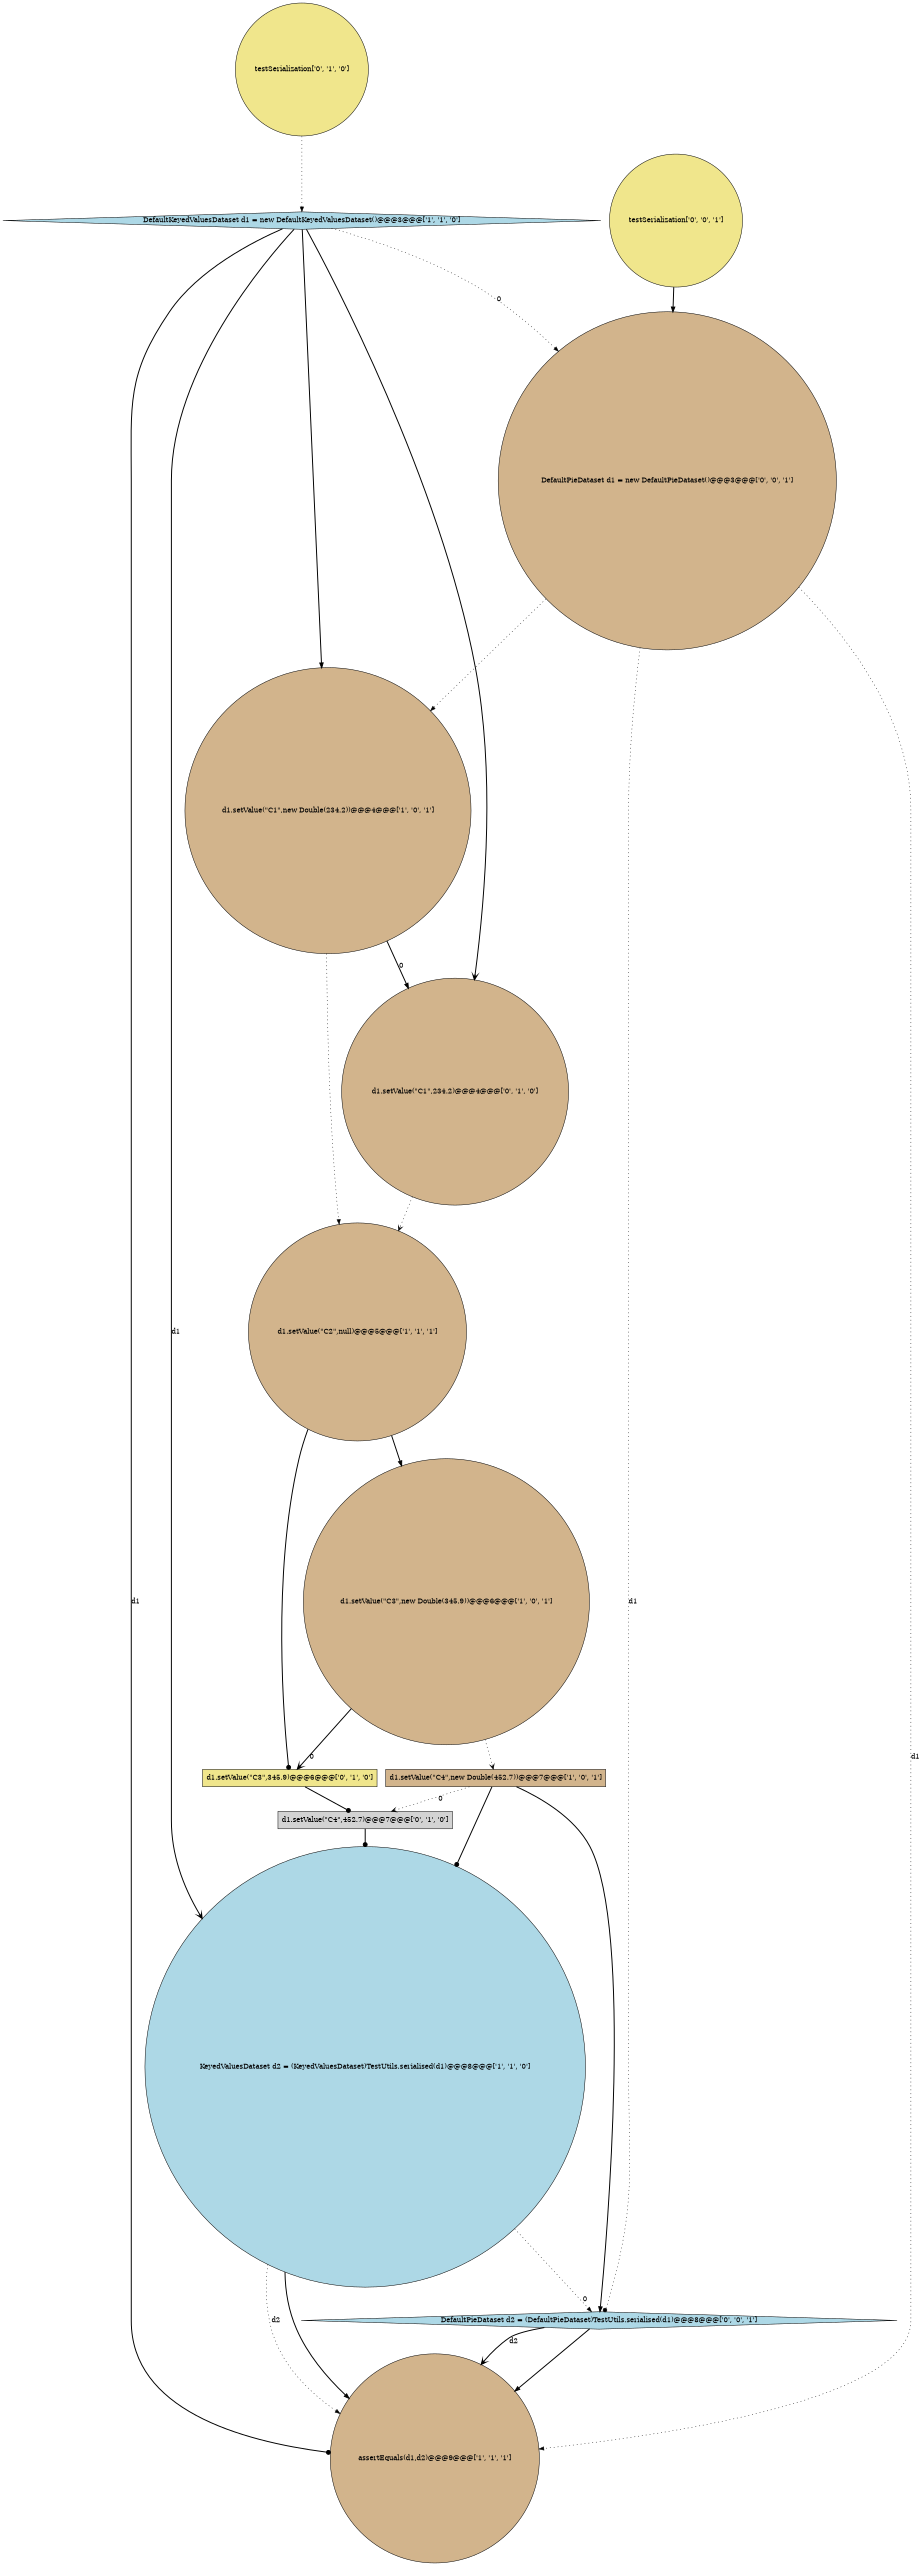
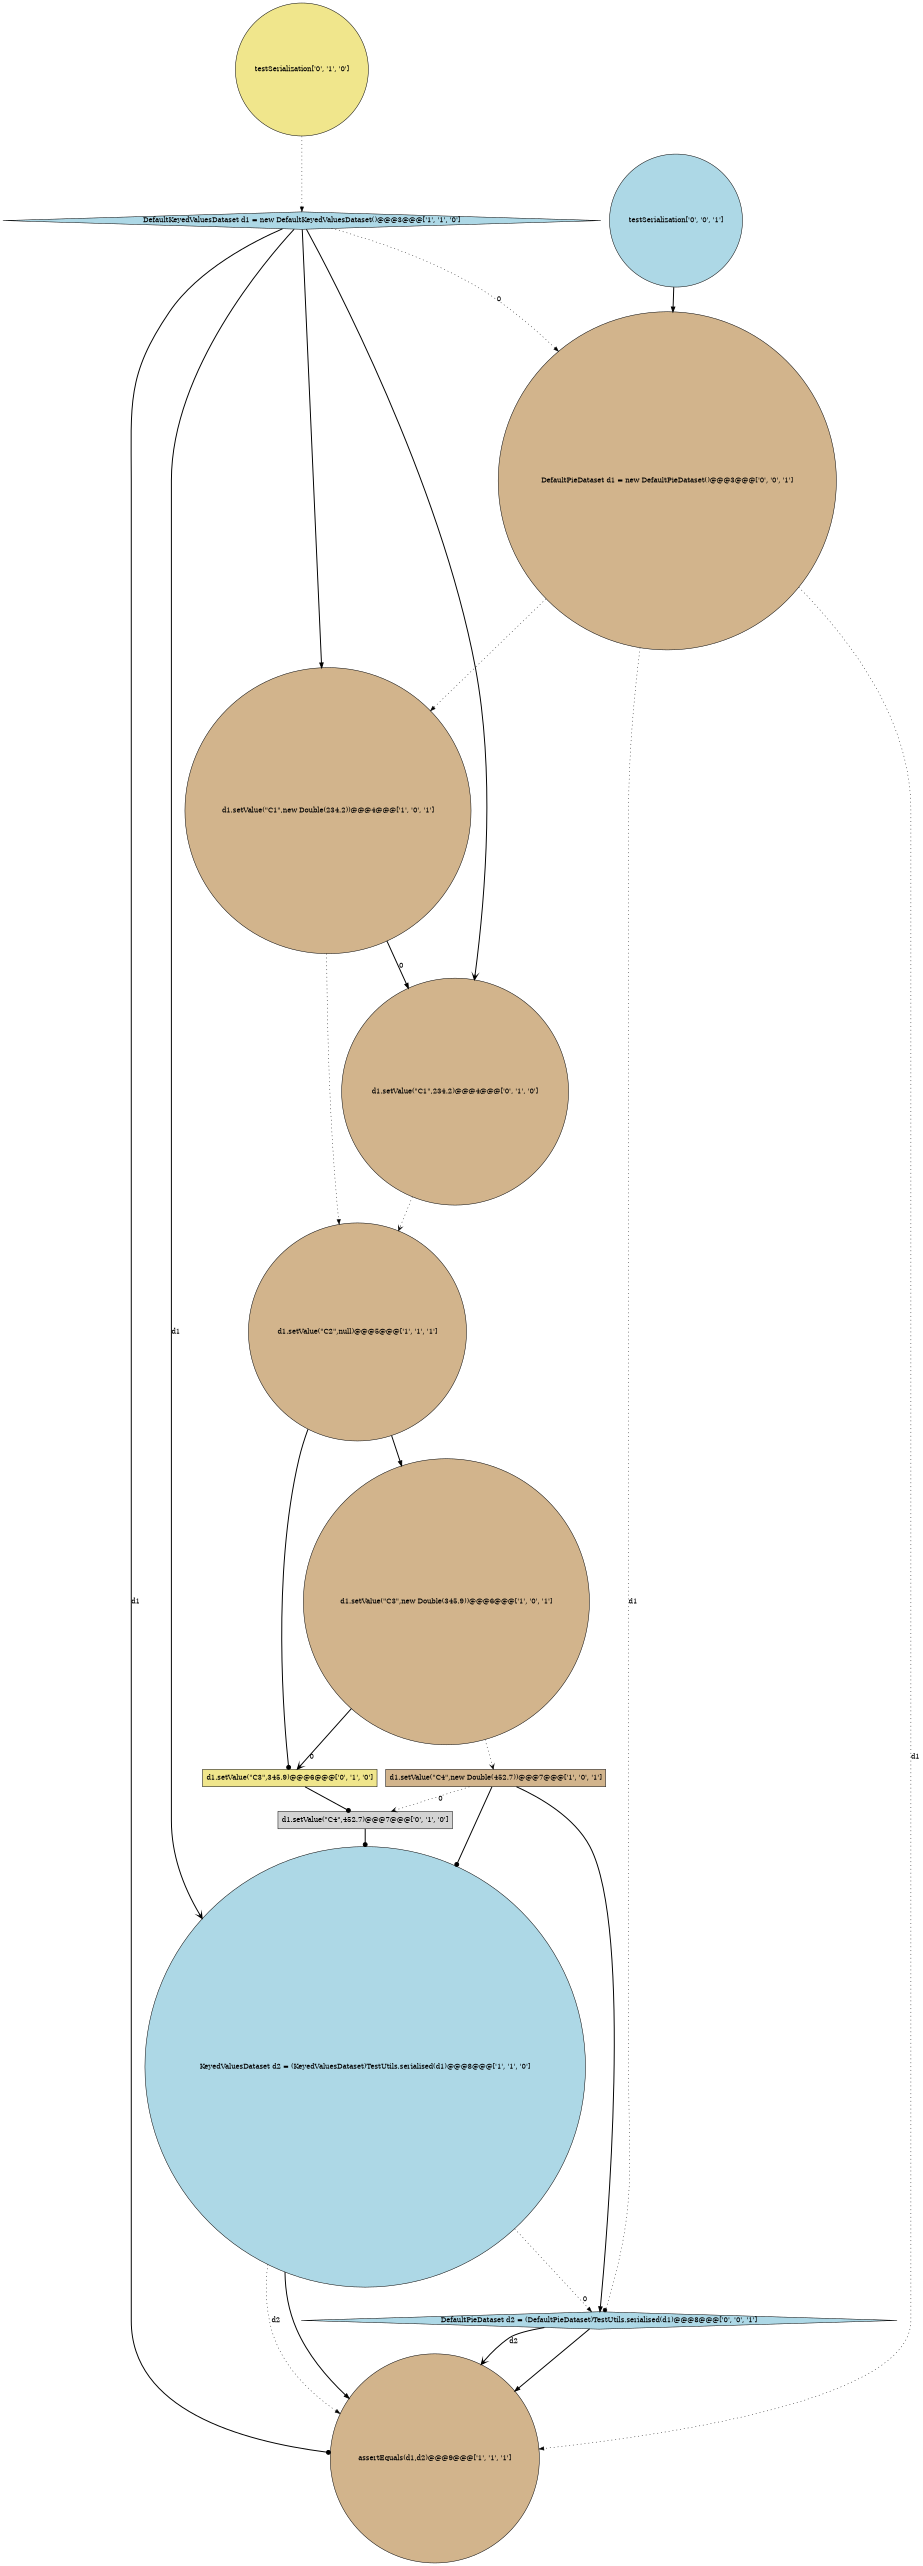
(676, 221) -> (676, 221)
